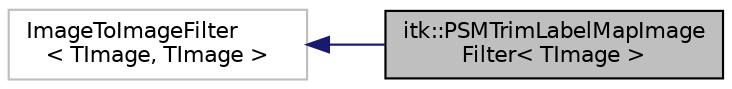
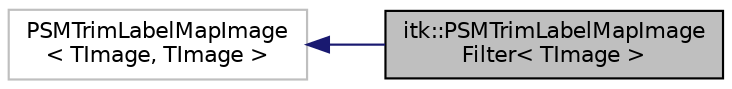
(158, 45) -> (158, 45)
